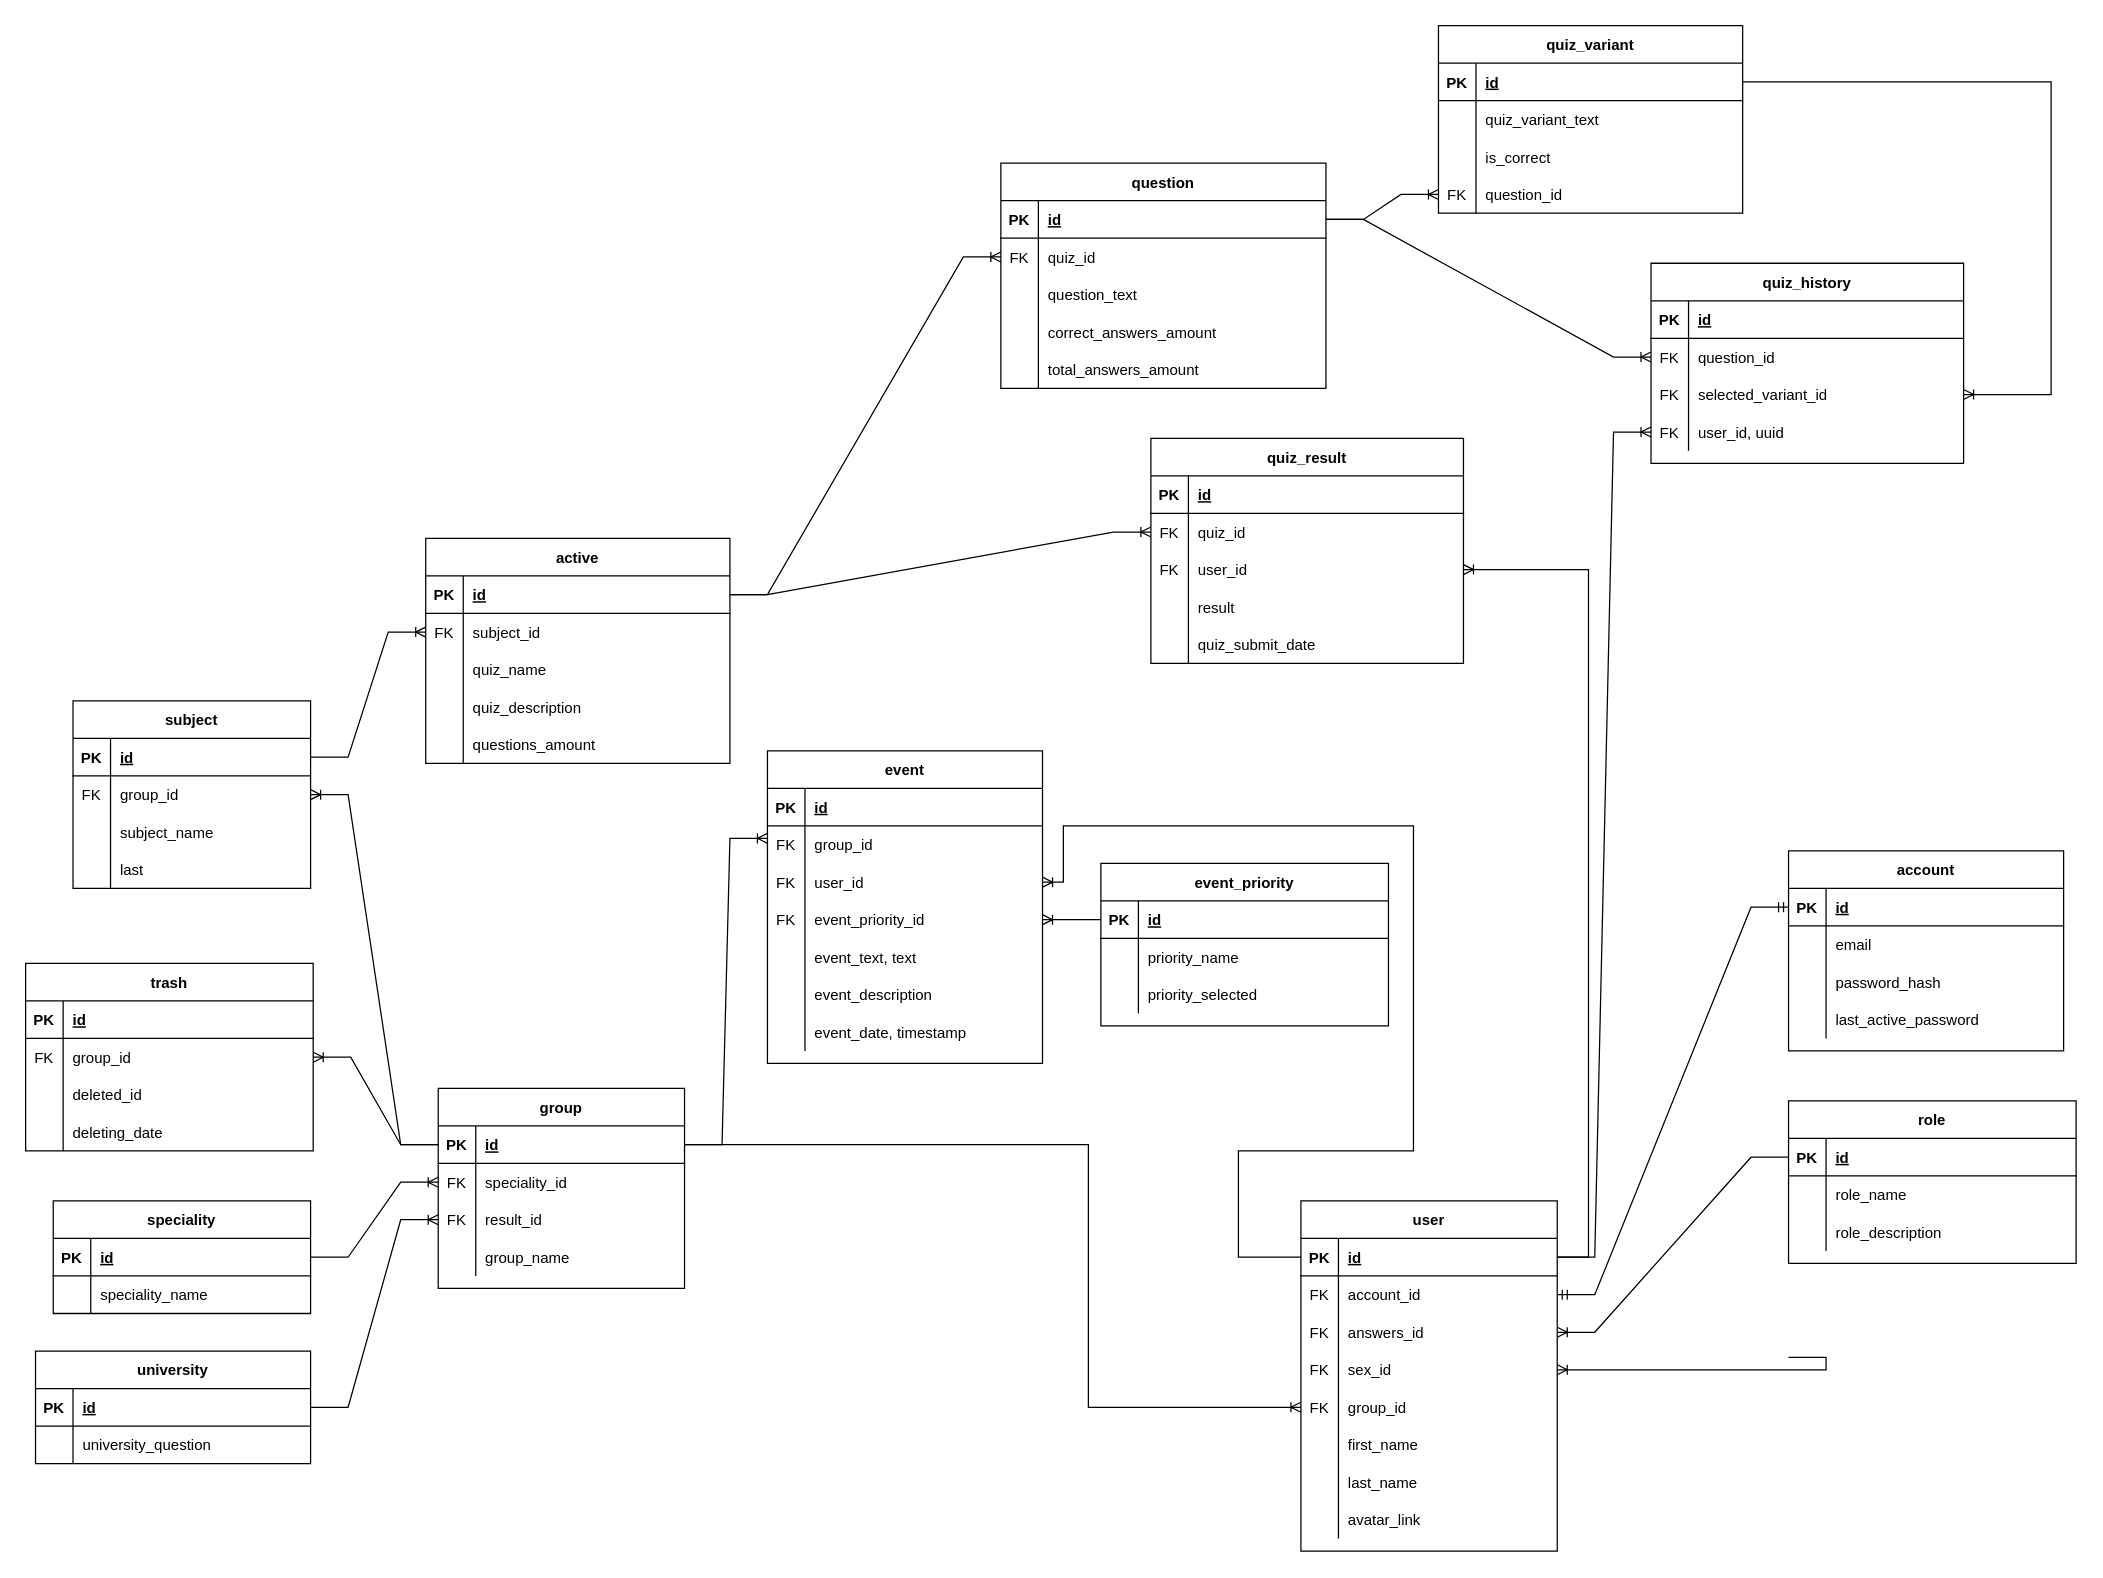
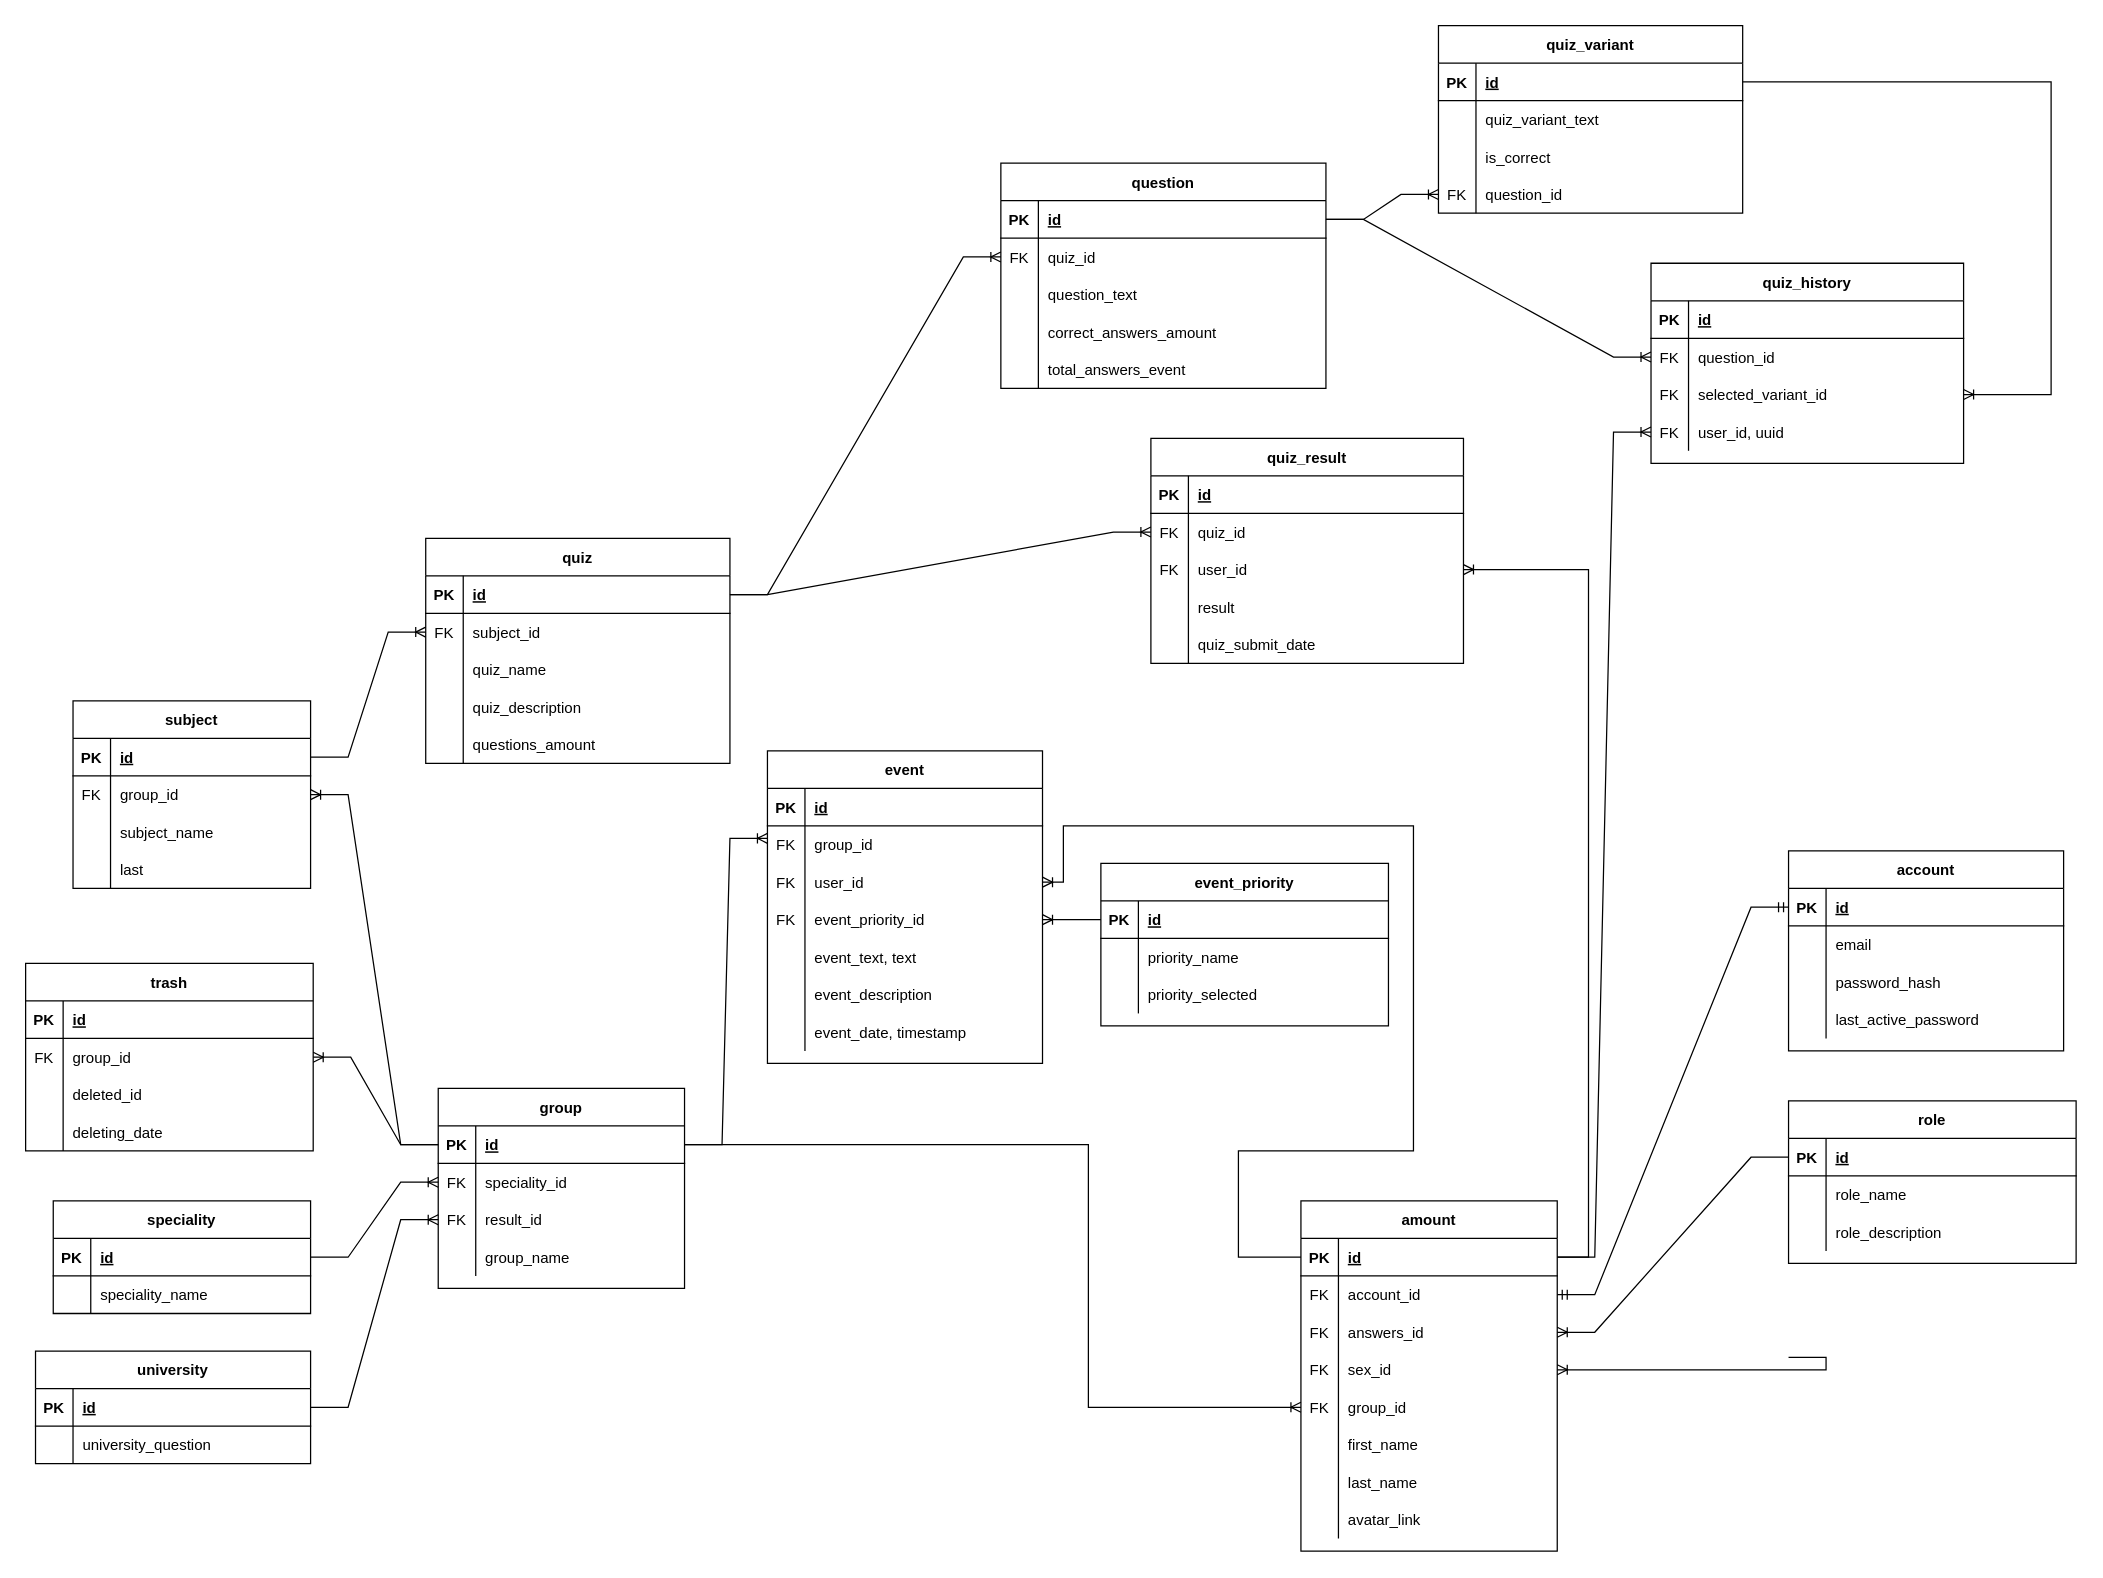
(1130, 370) -> (1125, 370)
(577, 558) -> (577, 558)
(1428, 1220) -> (1428, 1220)
